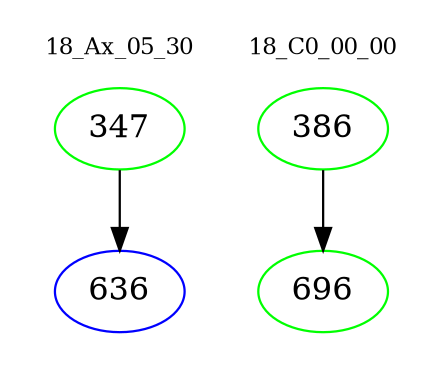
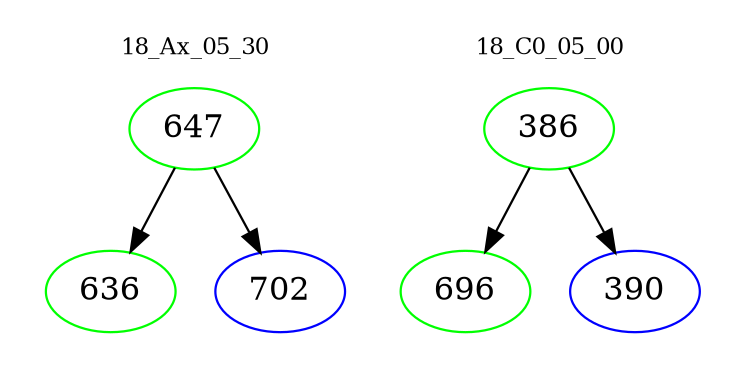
(323, 49) -> (550, 49)
(120, 129) -> (194, 129)
(120, 292) -> (111, 292)
none -> (280, 292)
none -> (635, 292)
